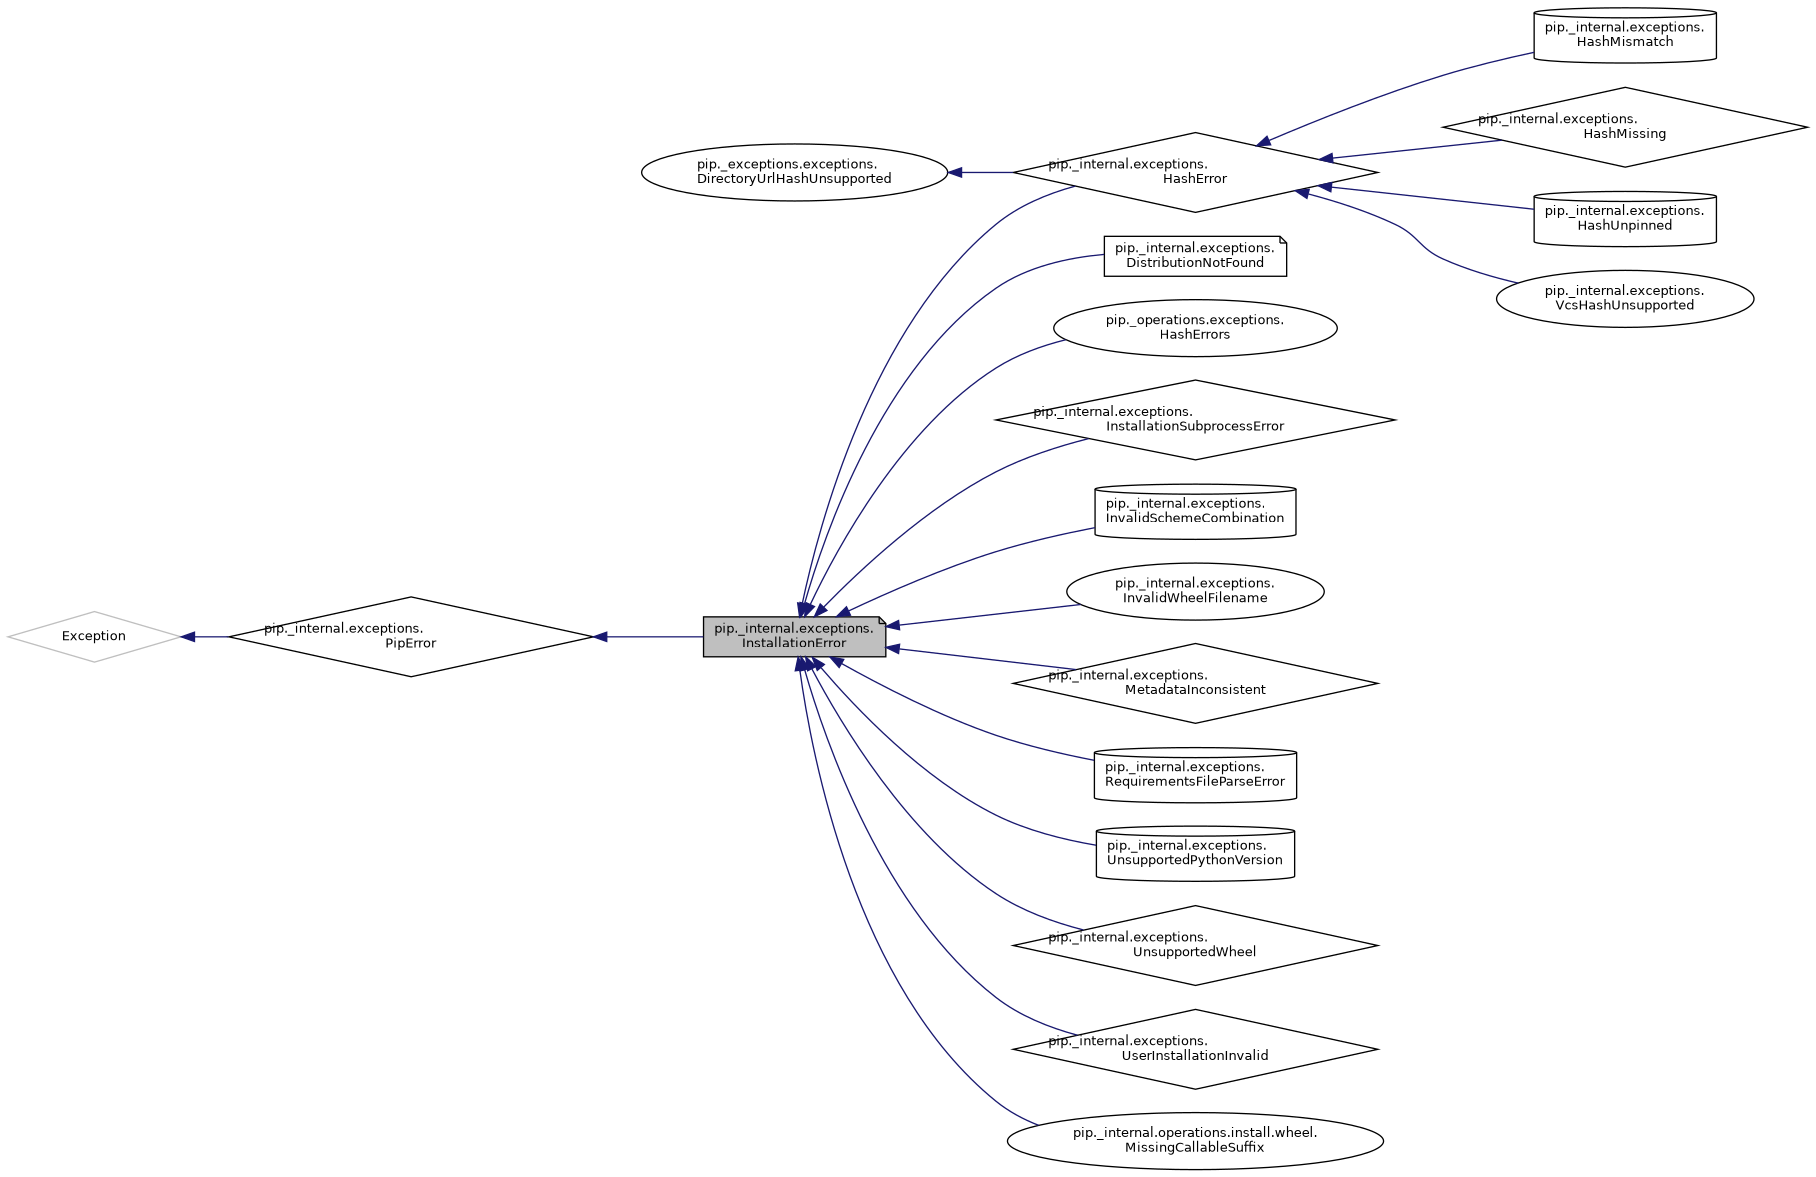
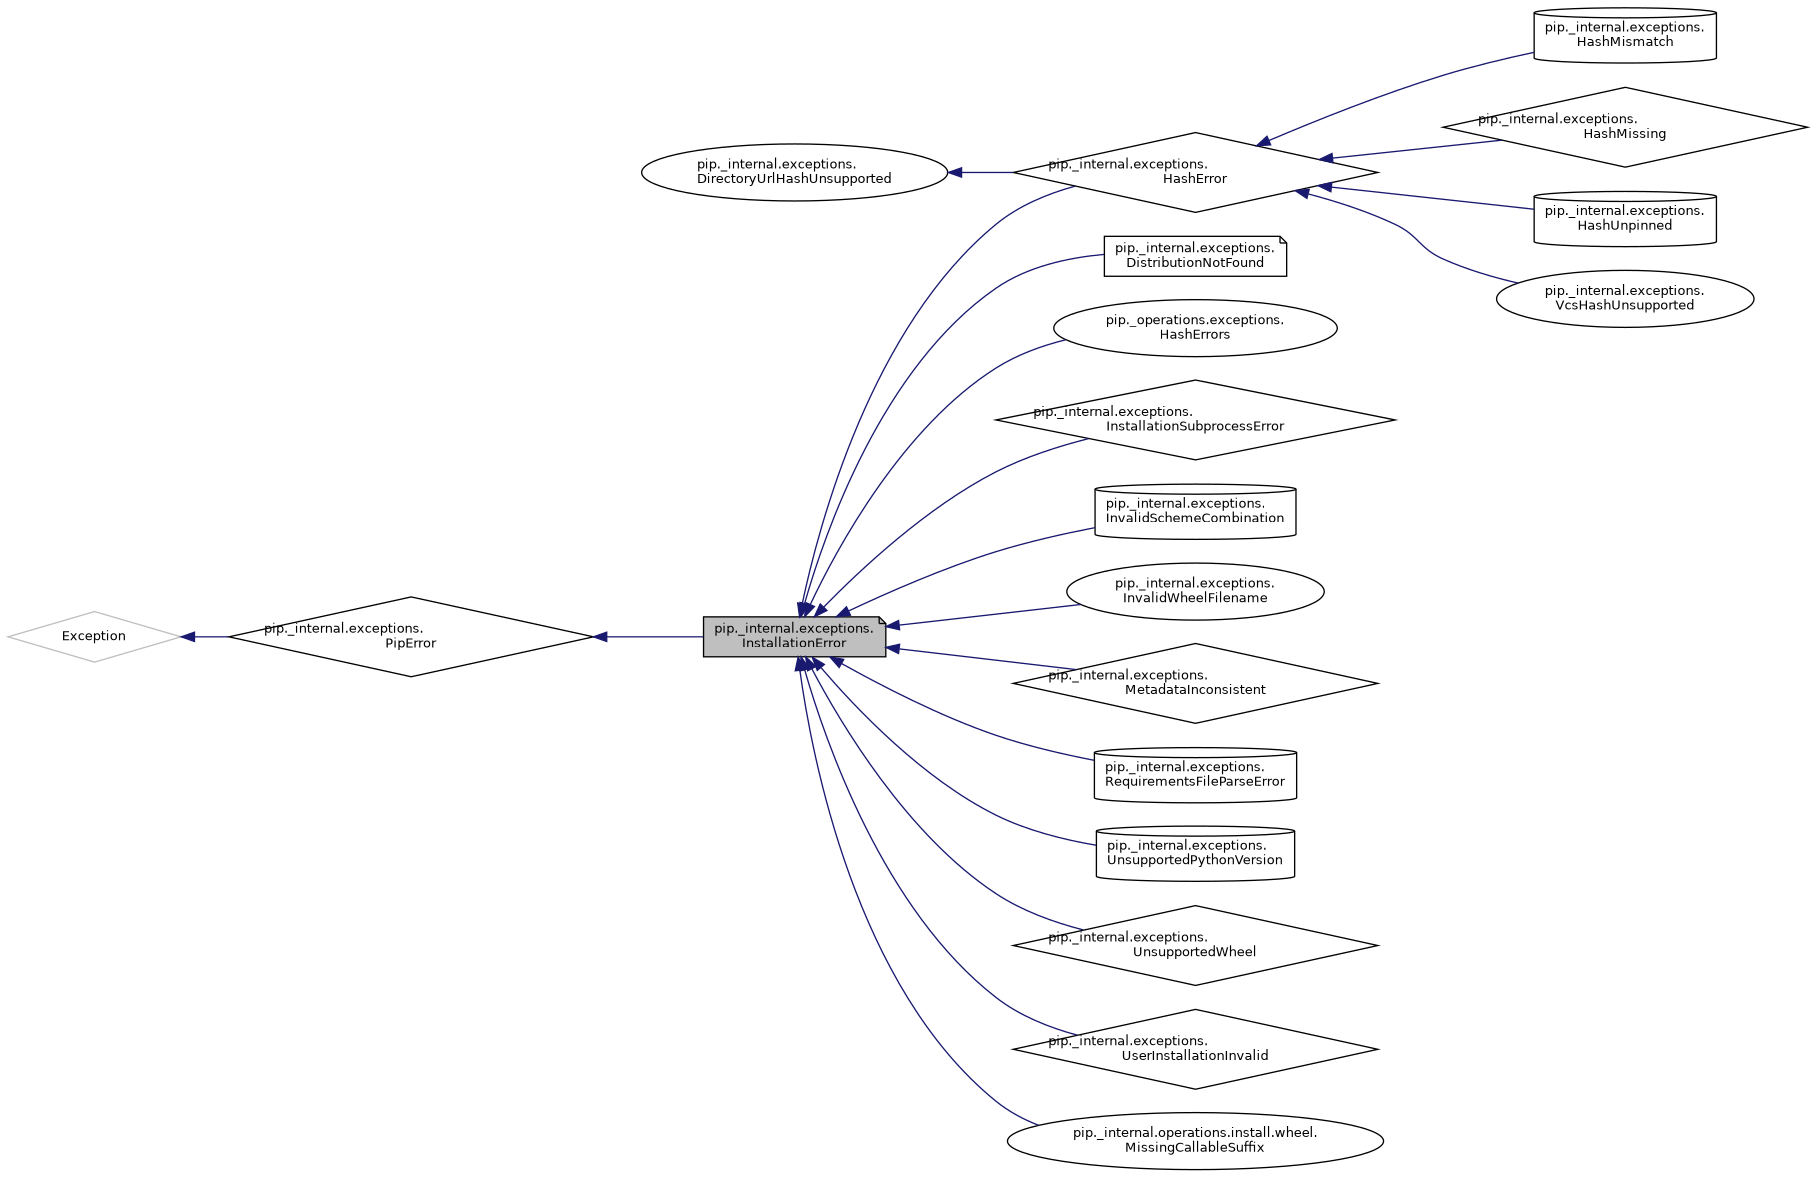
(795, 172) -> (795, 172)
